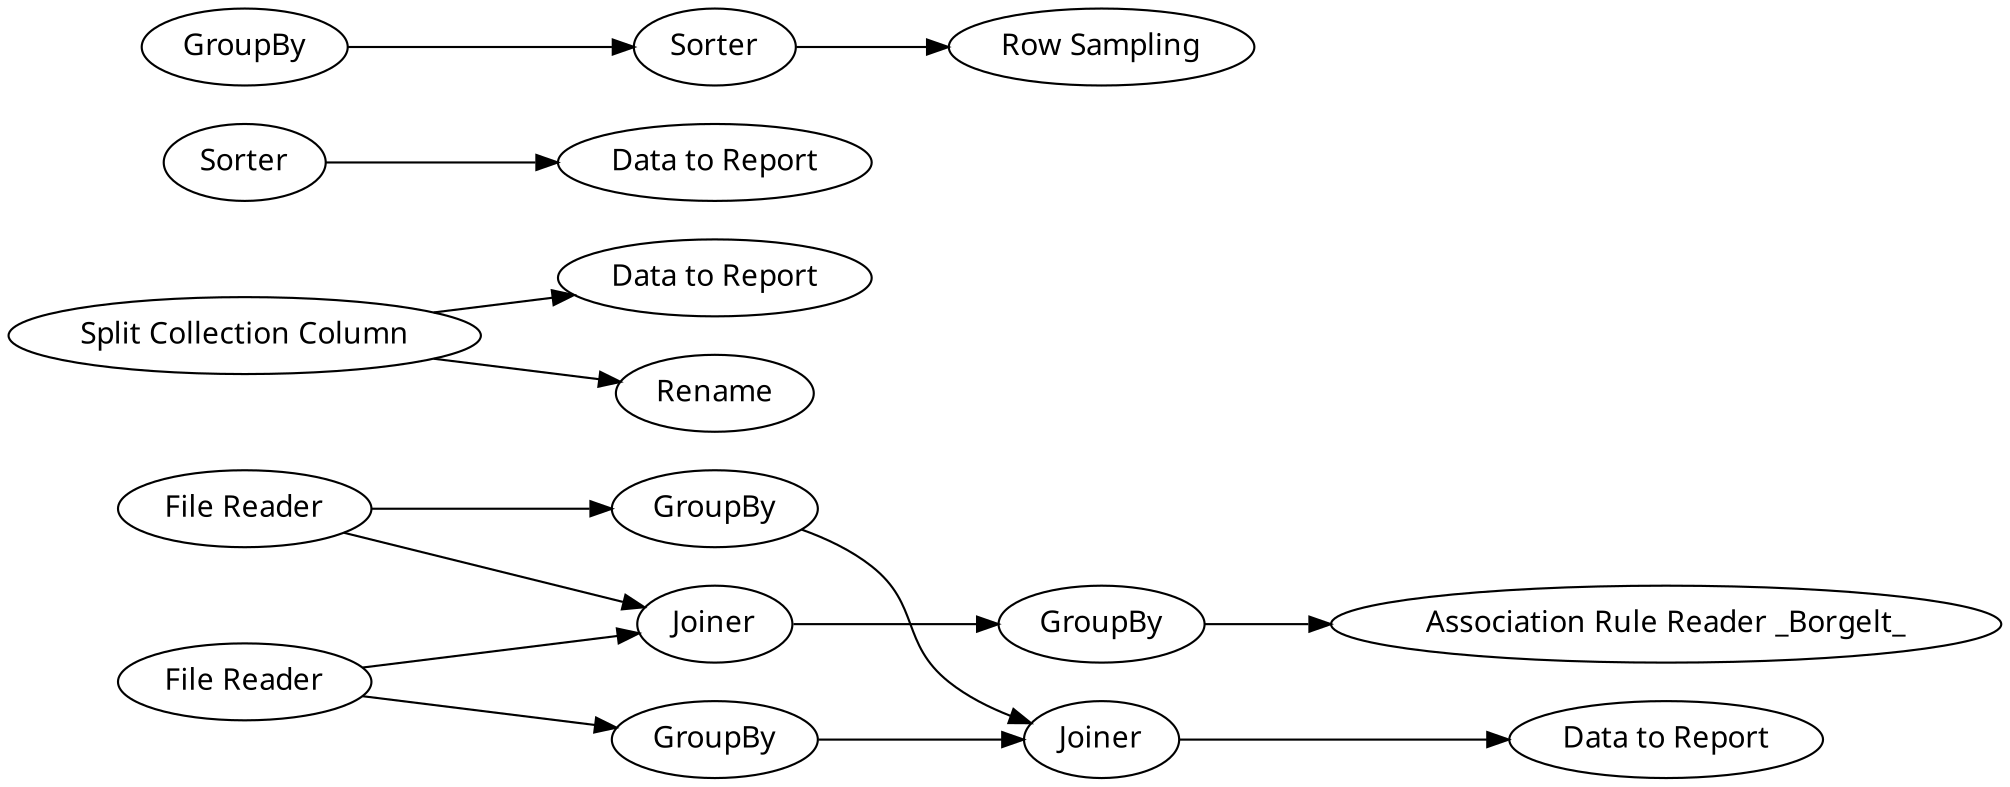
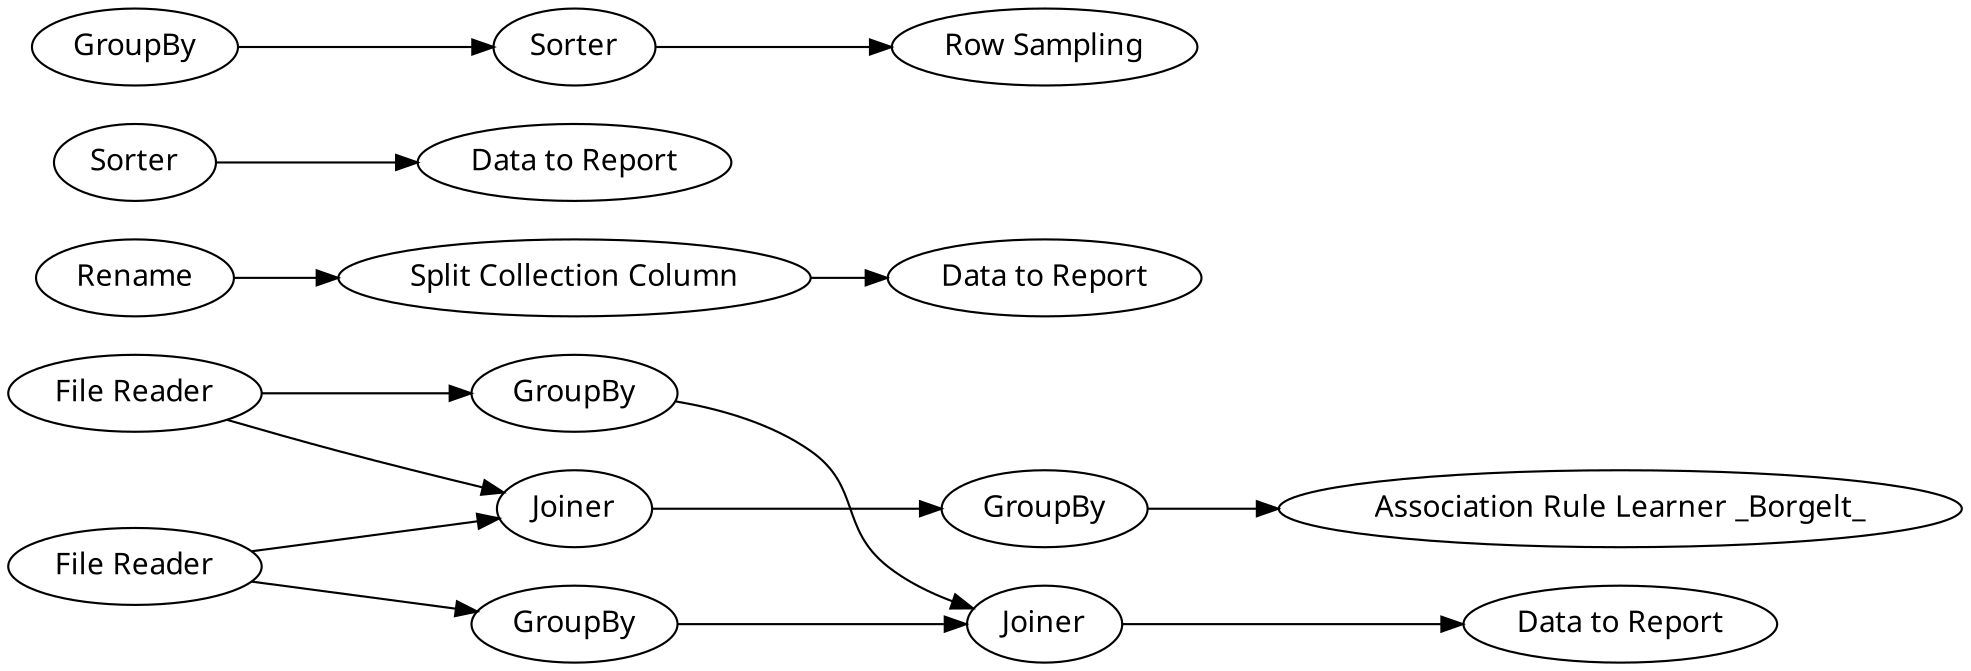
(516, 369) -> (275, 278)
(1666, 624) -> (1620, 509)
